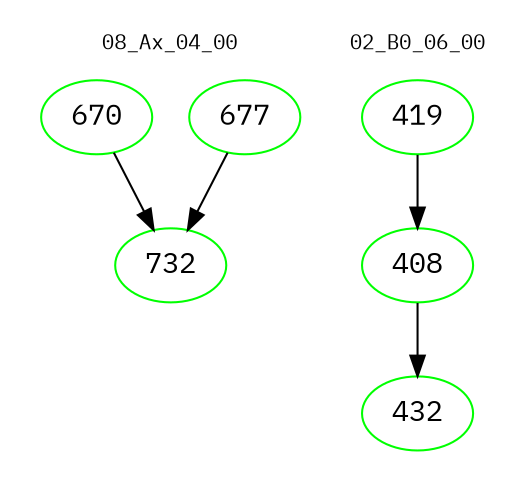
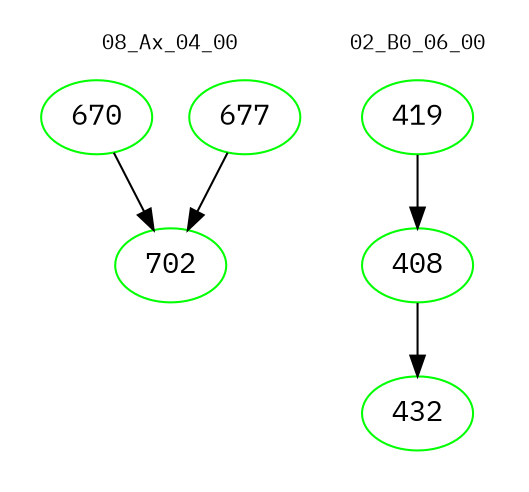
(171, 265) -> (171, 265)
